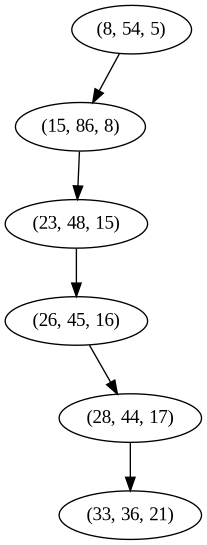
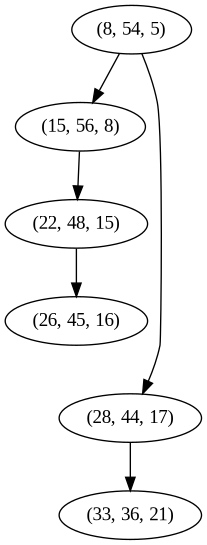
(80, 127) -> (80, 127)
(76, 224) -> (76, 224)
(100, 364) -> (161, 217)
